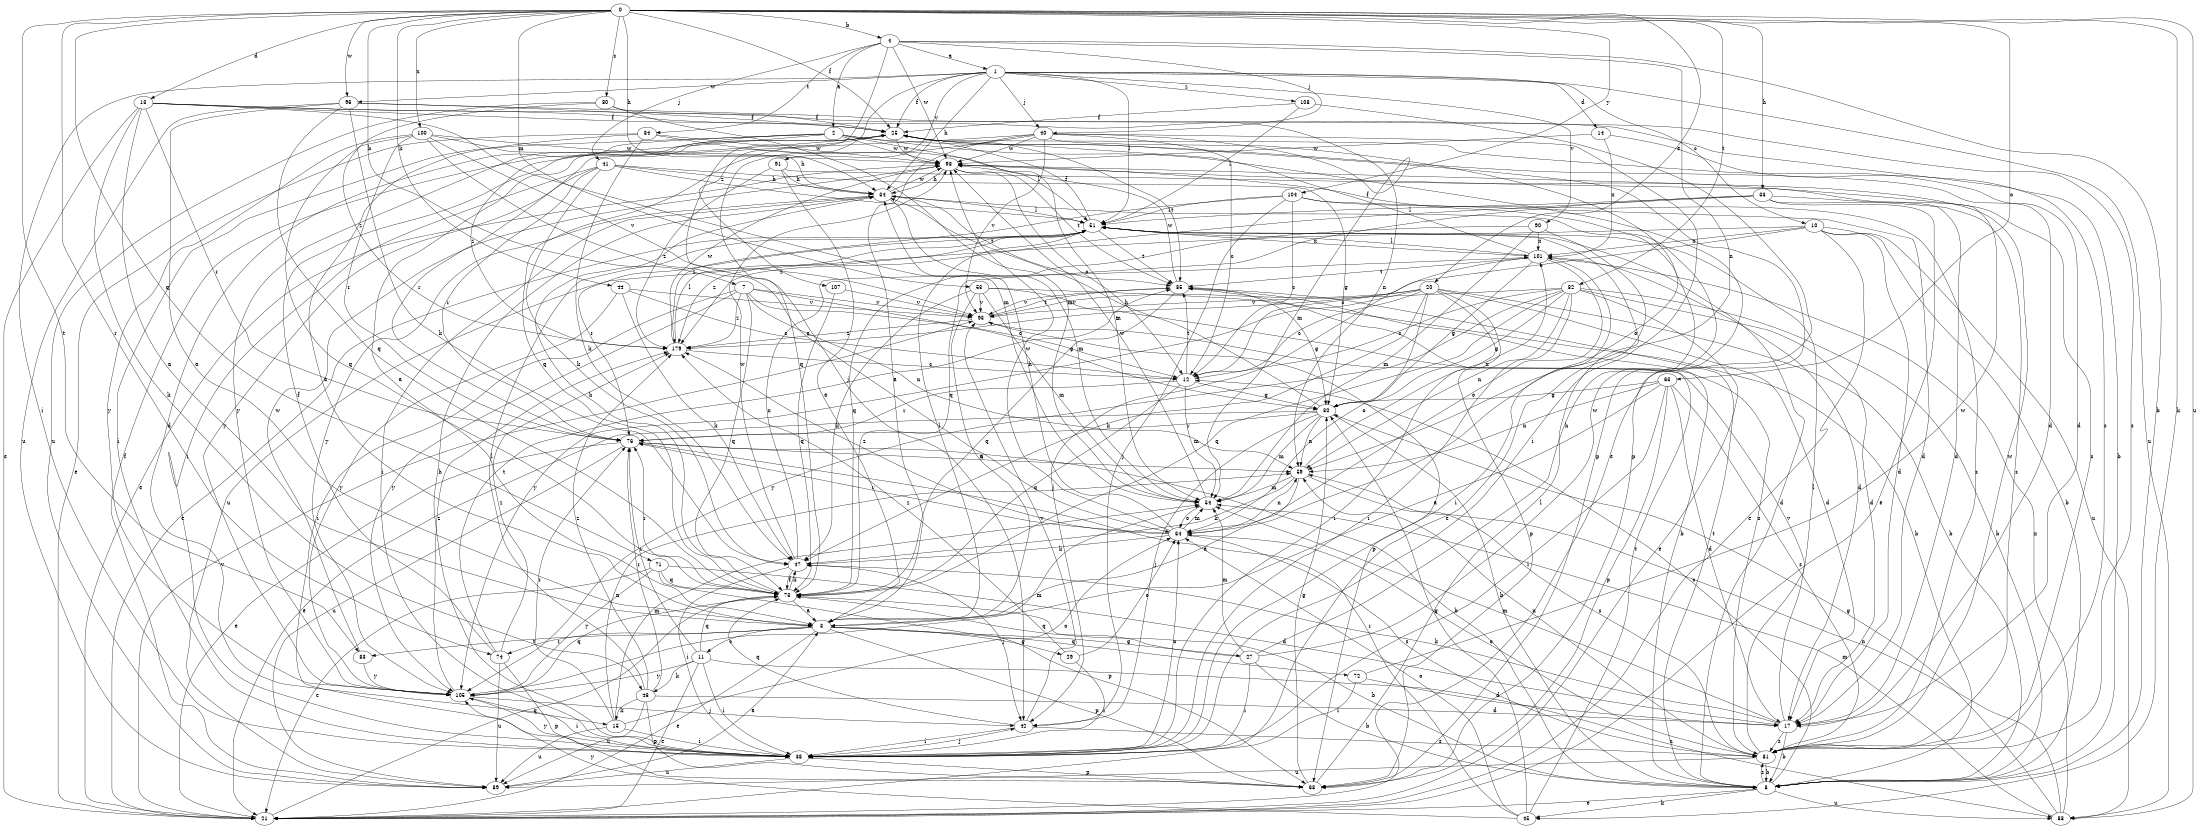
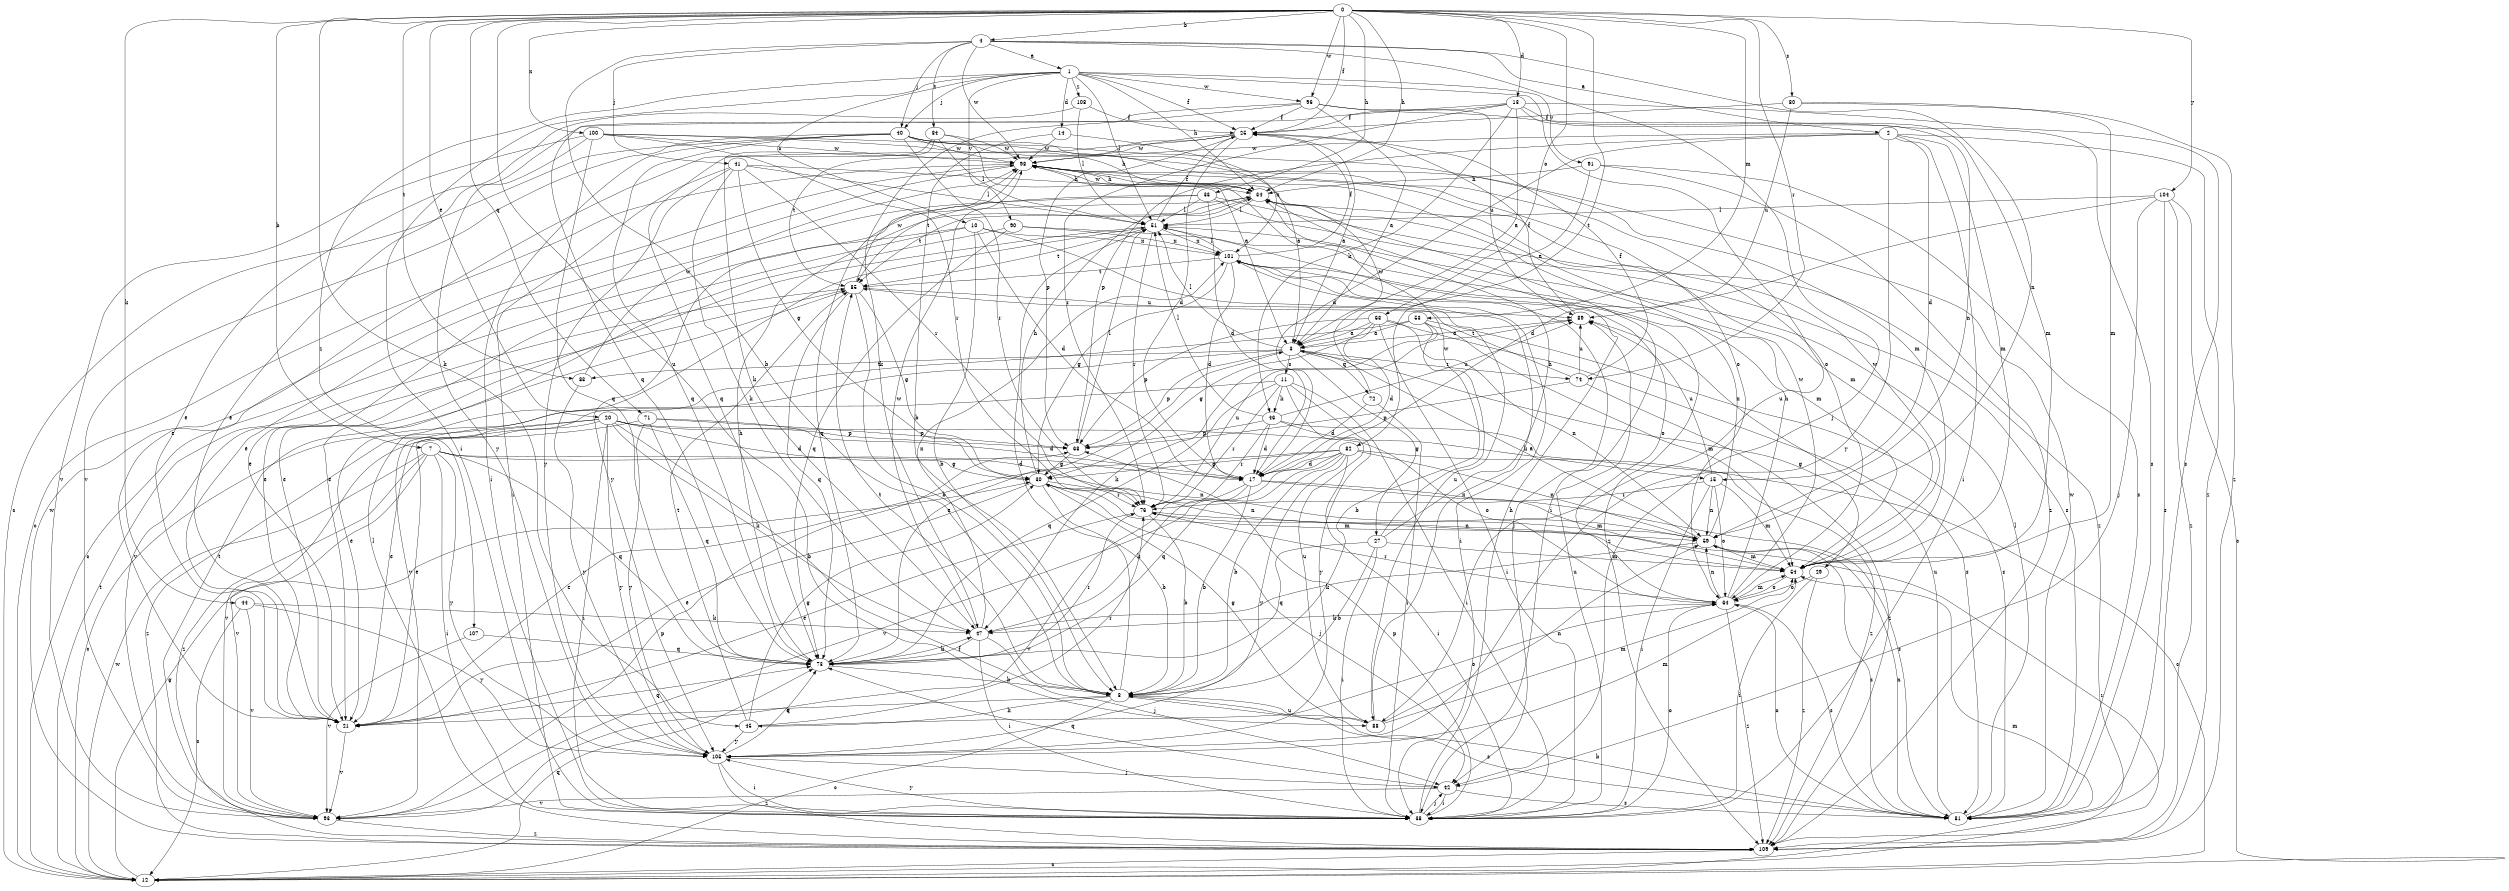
(622, 280) -> (1233, 309)
(260, 316) -> (426, 336)
(1020, 334) -> (118, 665)
(677, 349) -> (1764, 850)
